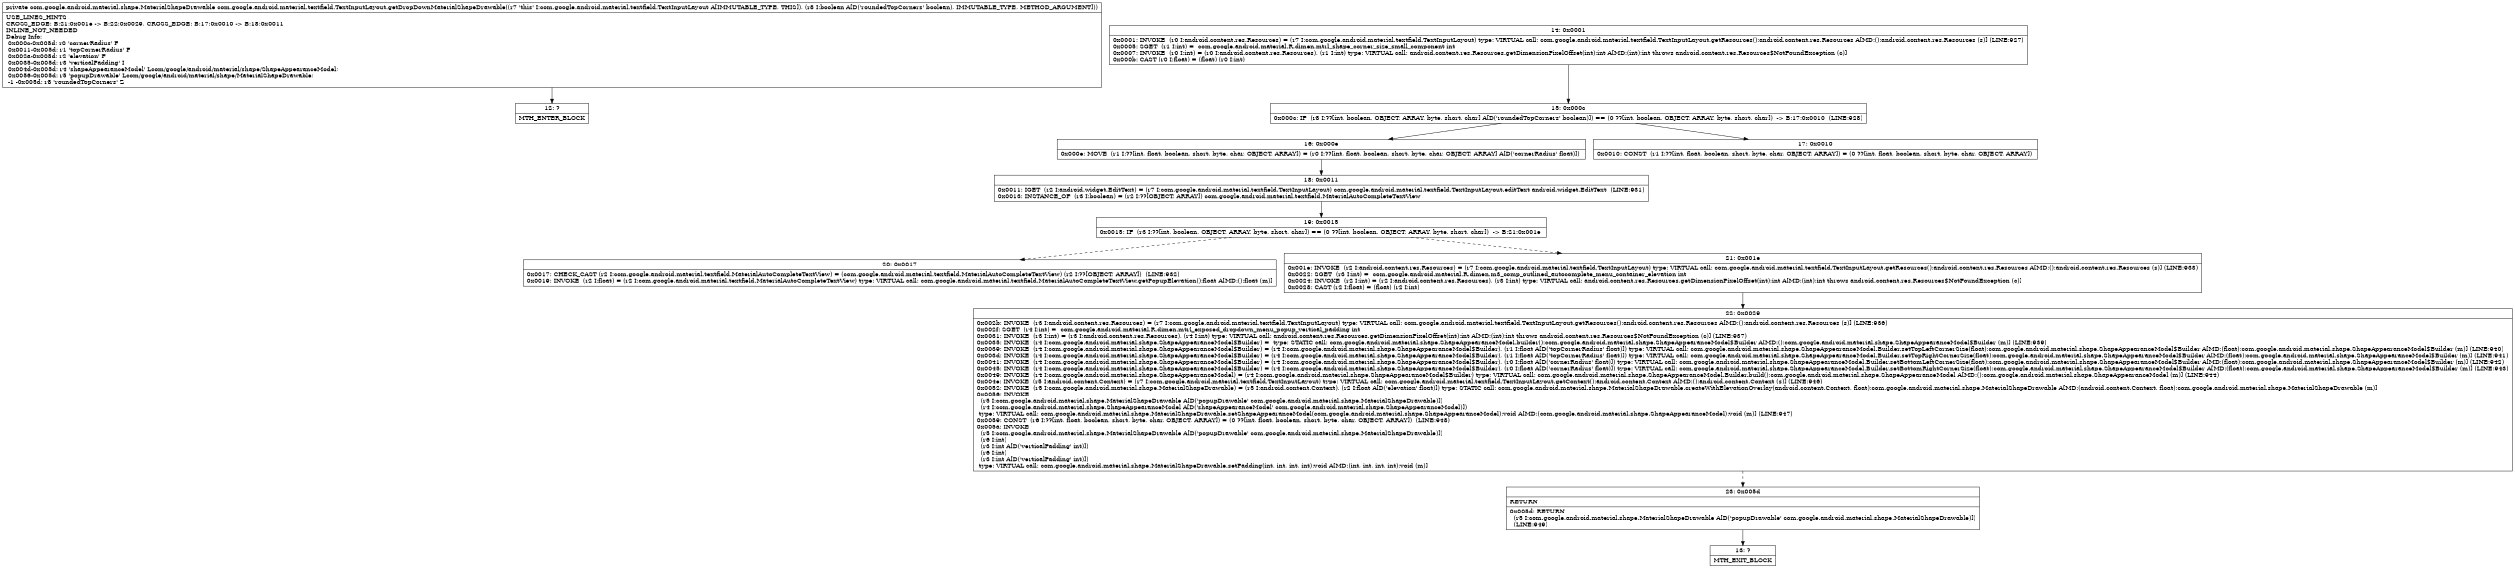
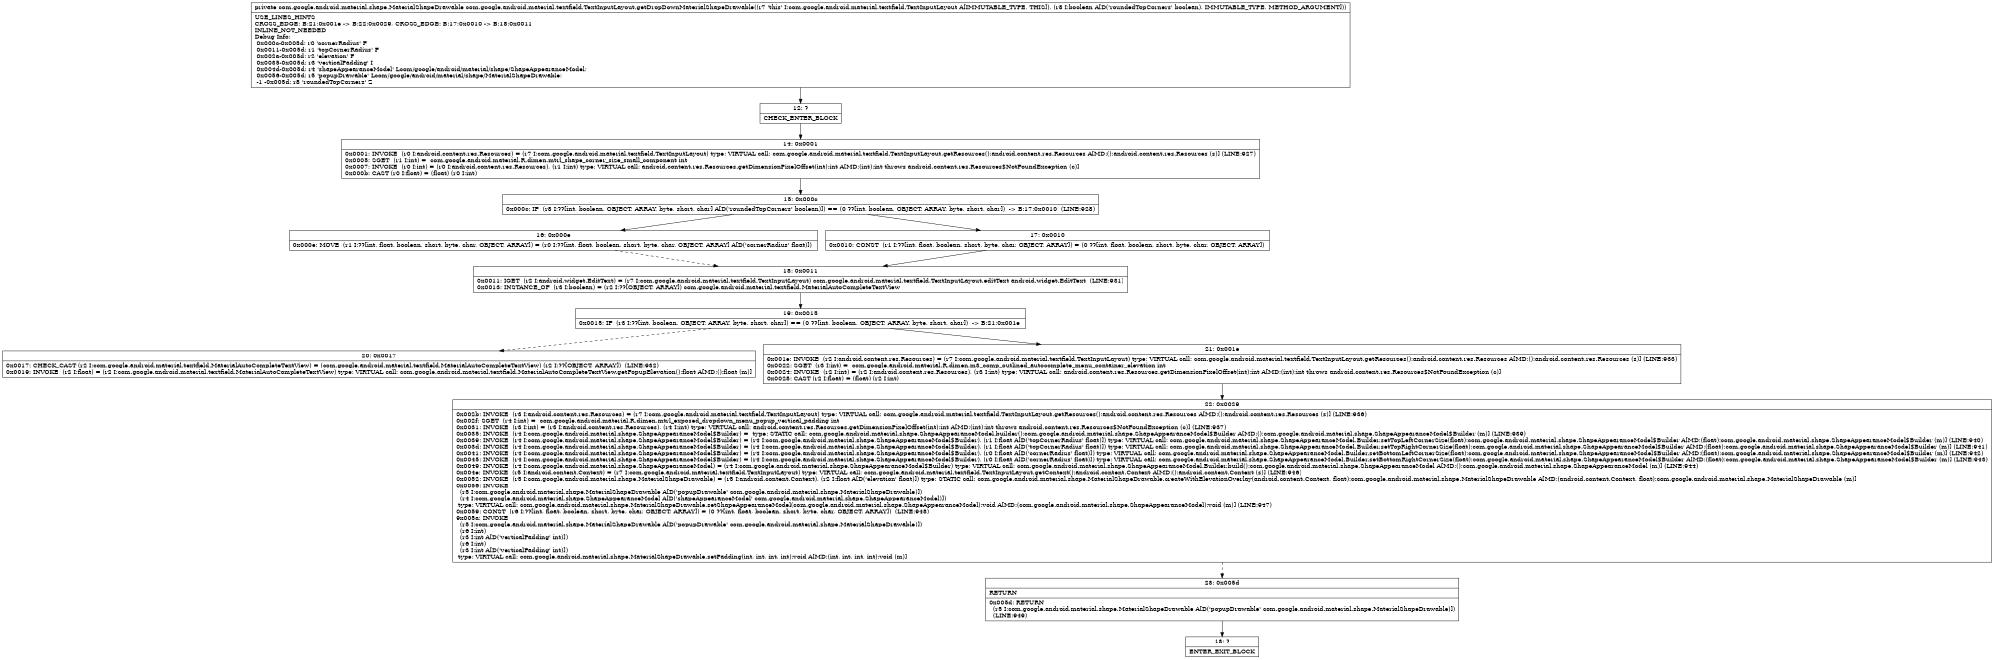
(552, 118) -> (801, 118)
none -> (801, 129)
(1321, 165) -> (664, 258)
(1484, 245) -> (963, 336)
none -> (937, 258)
(1005, 427) -> (484, 518)
(1743, 560) -> (1222, 652)
